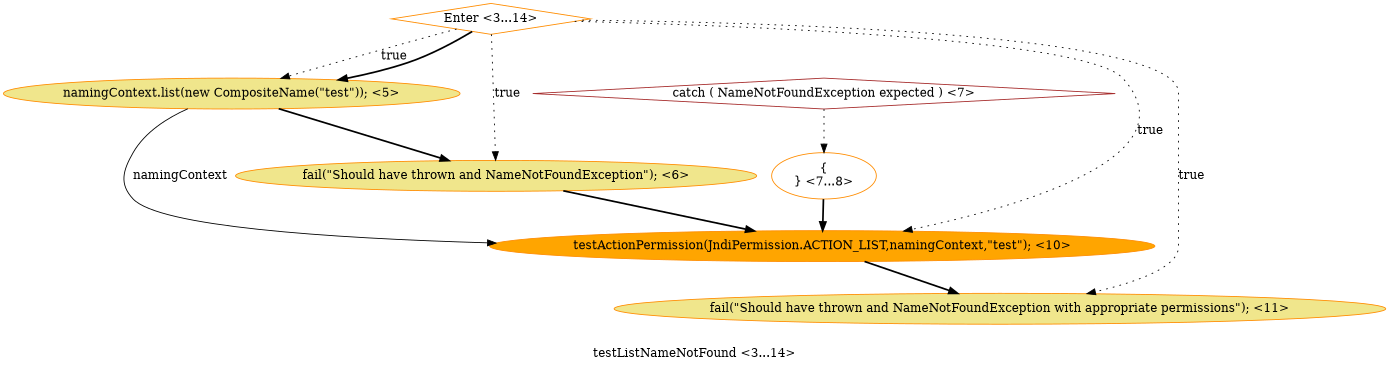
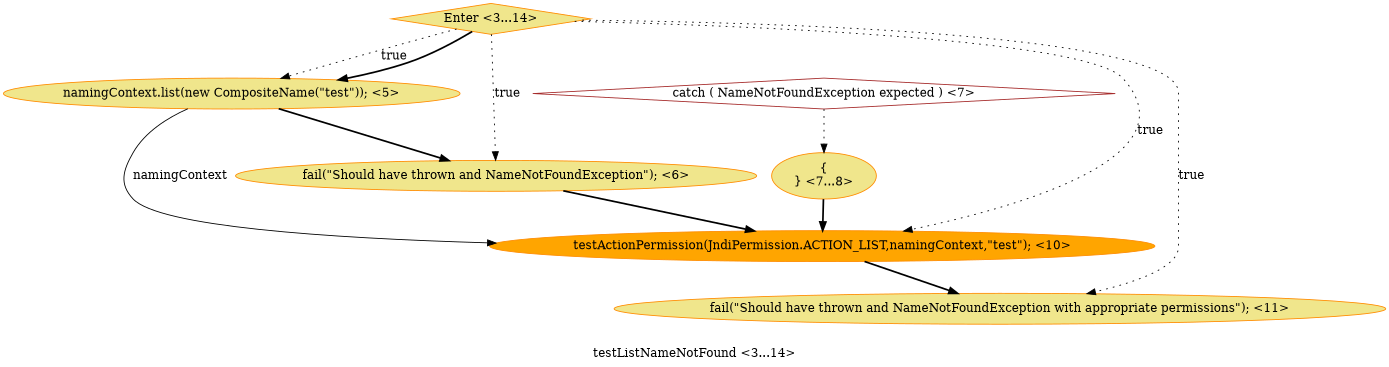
(491, 19) -> (491, 19)
(824, 176) -> (824, 176)
